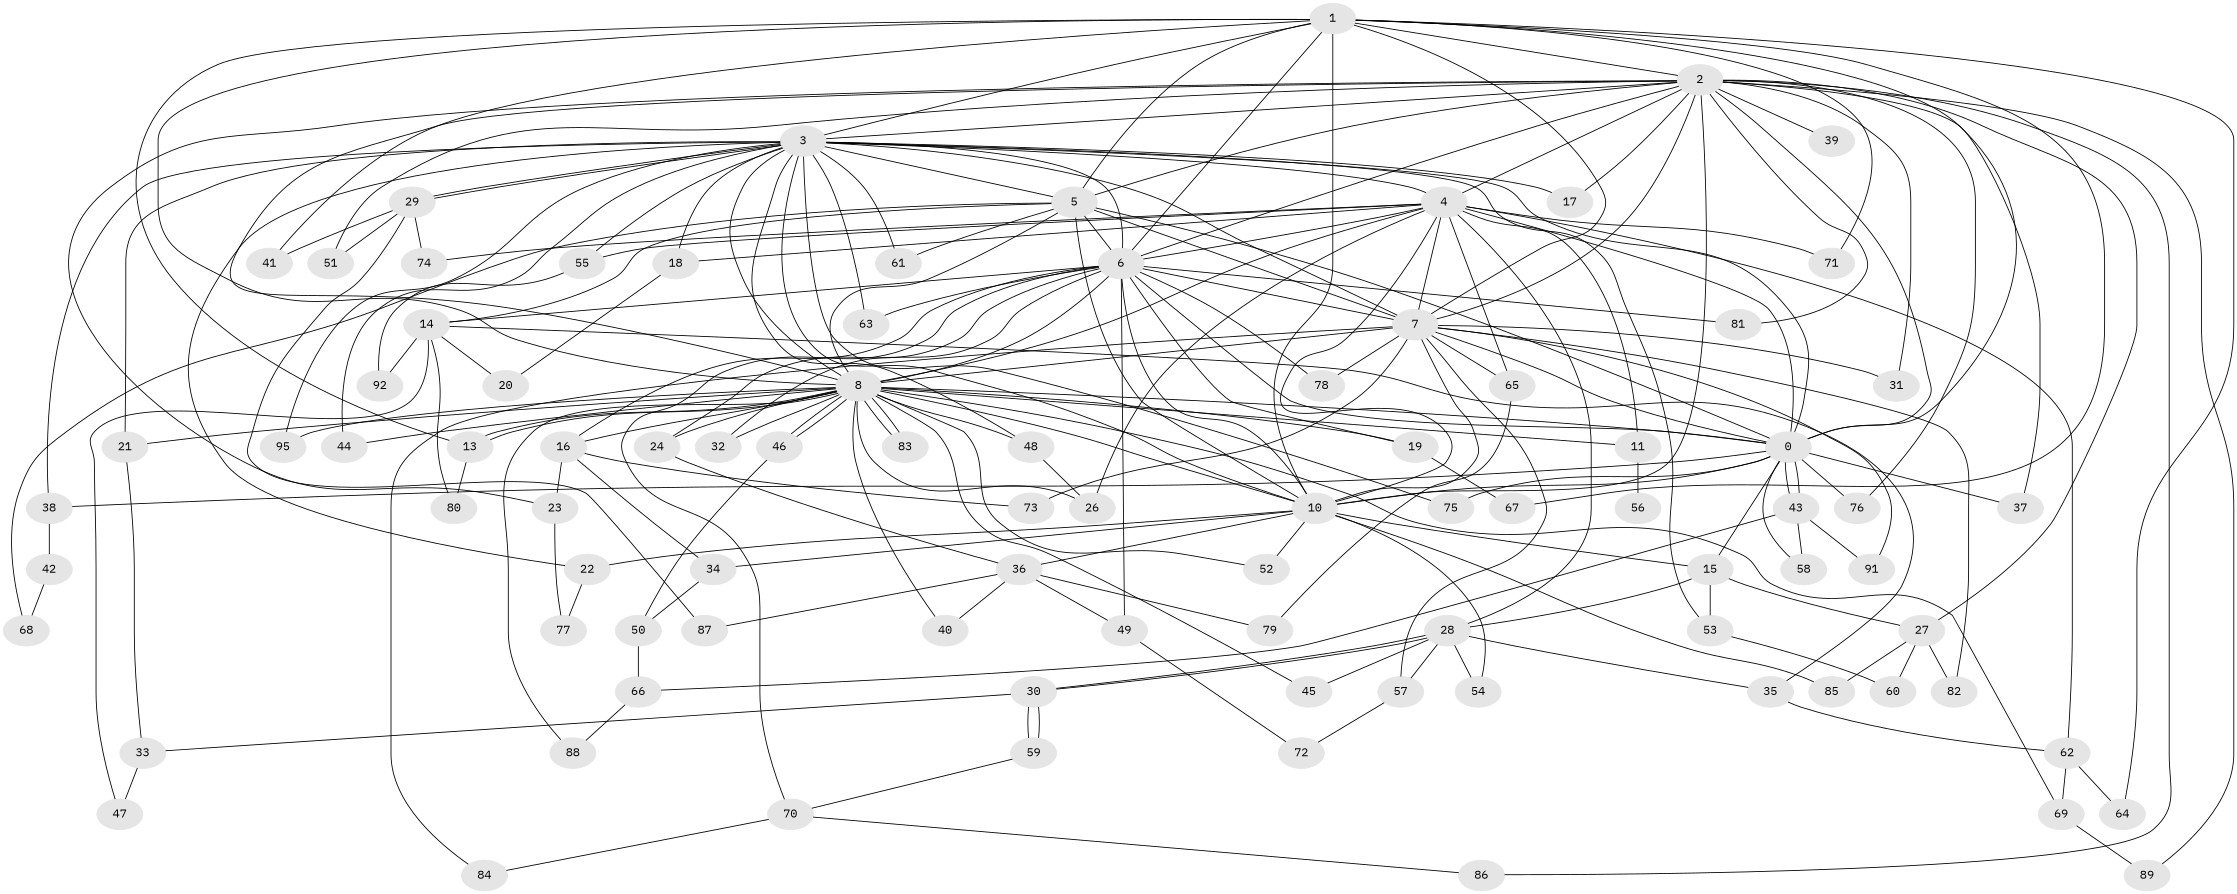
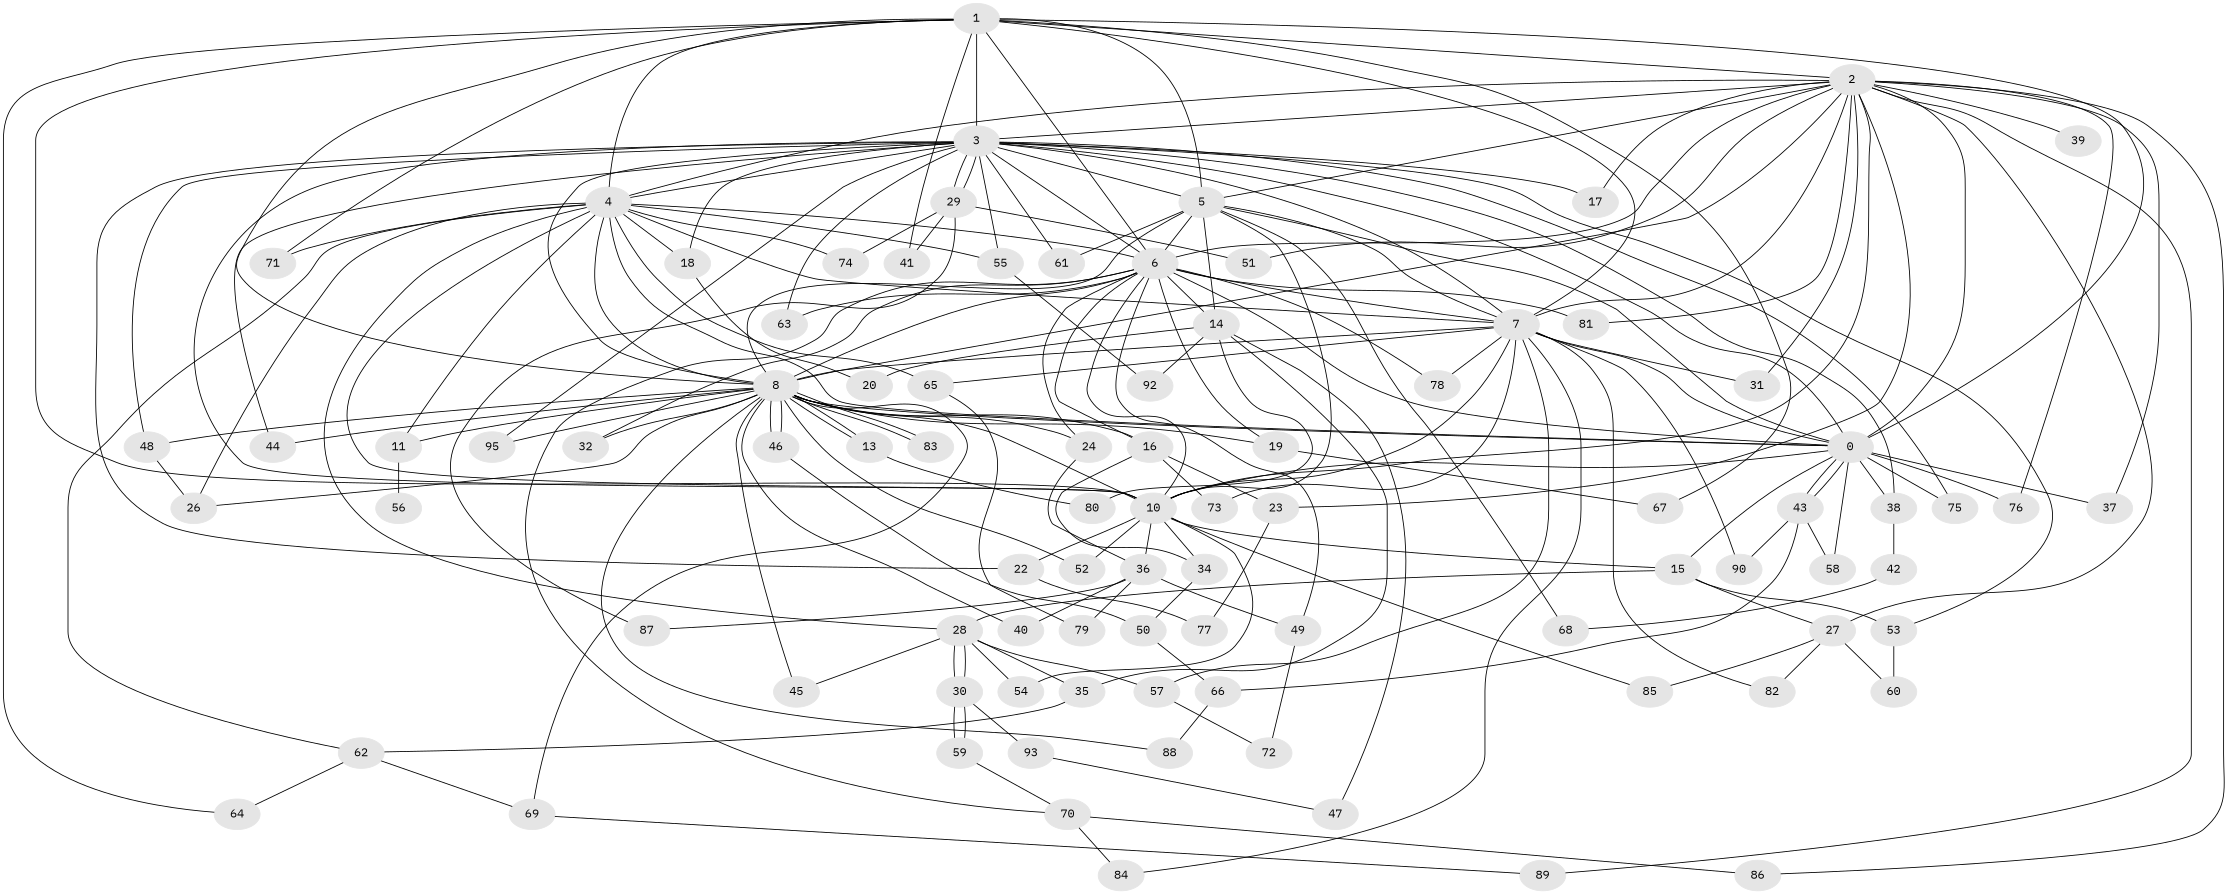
(472, 36) -> (664, 61)
(125, 447) -> none
(1872, 570) -> (1739, 570)
(143, 753) -> (1031, 753)
